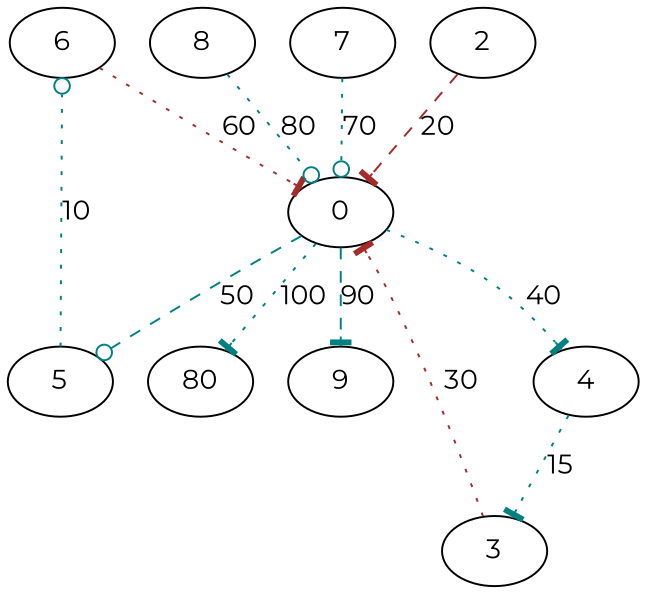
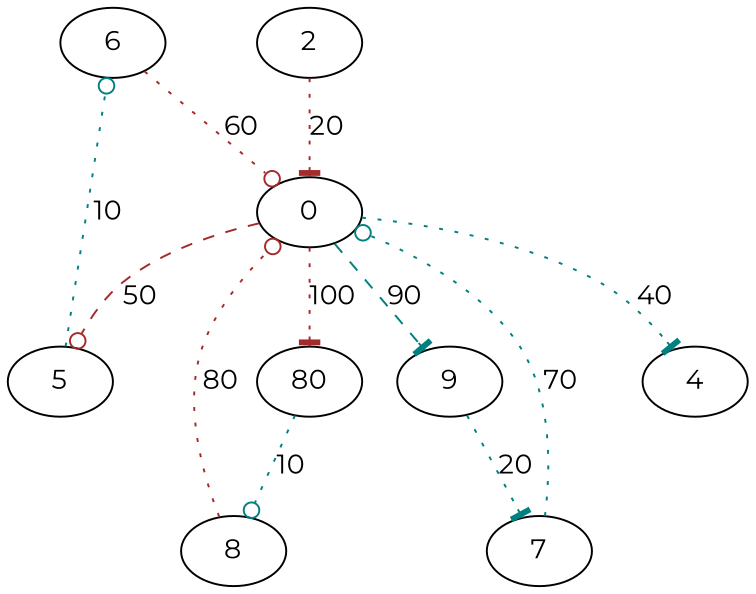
(267, 122) -> (196, 375)
(415, 124) -> (310, 123)
(196, 127) -> (205, 122)
(206, 291) -> (158, 260)
(274, 293) -> (310, 292)
none -> (275, 459)
none -> (492, 462)
(495, 551) -> none
